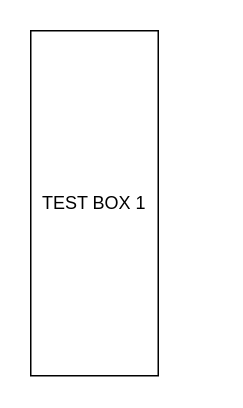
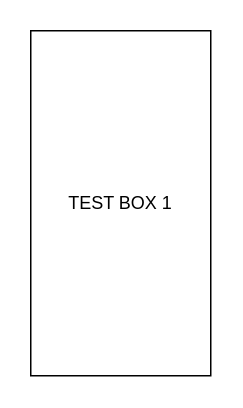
(95, 203) -> (121, 203)
